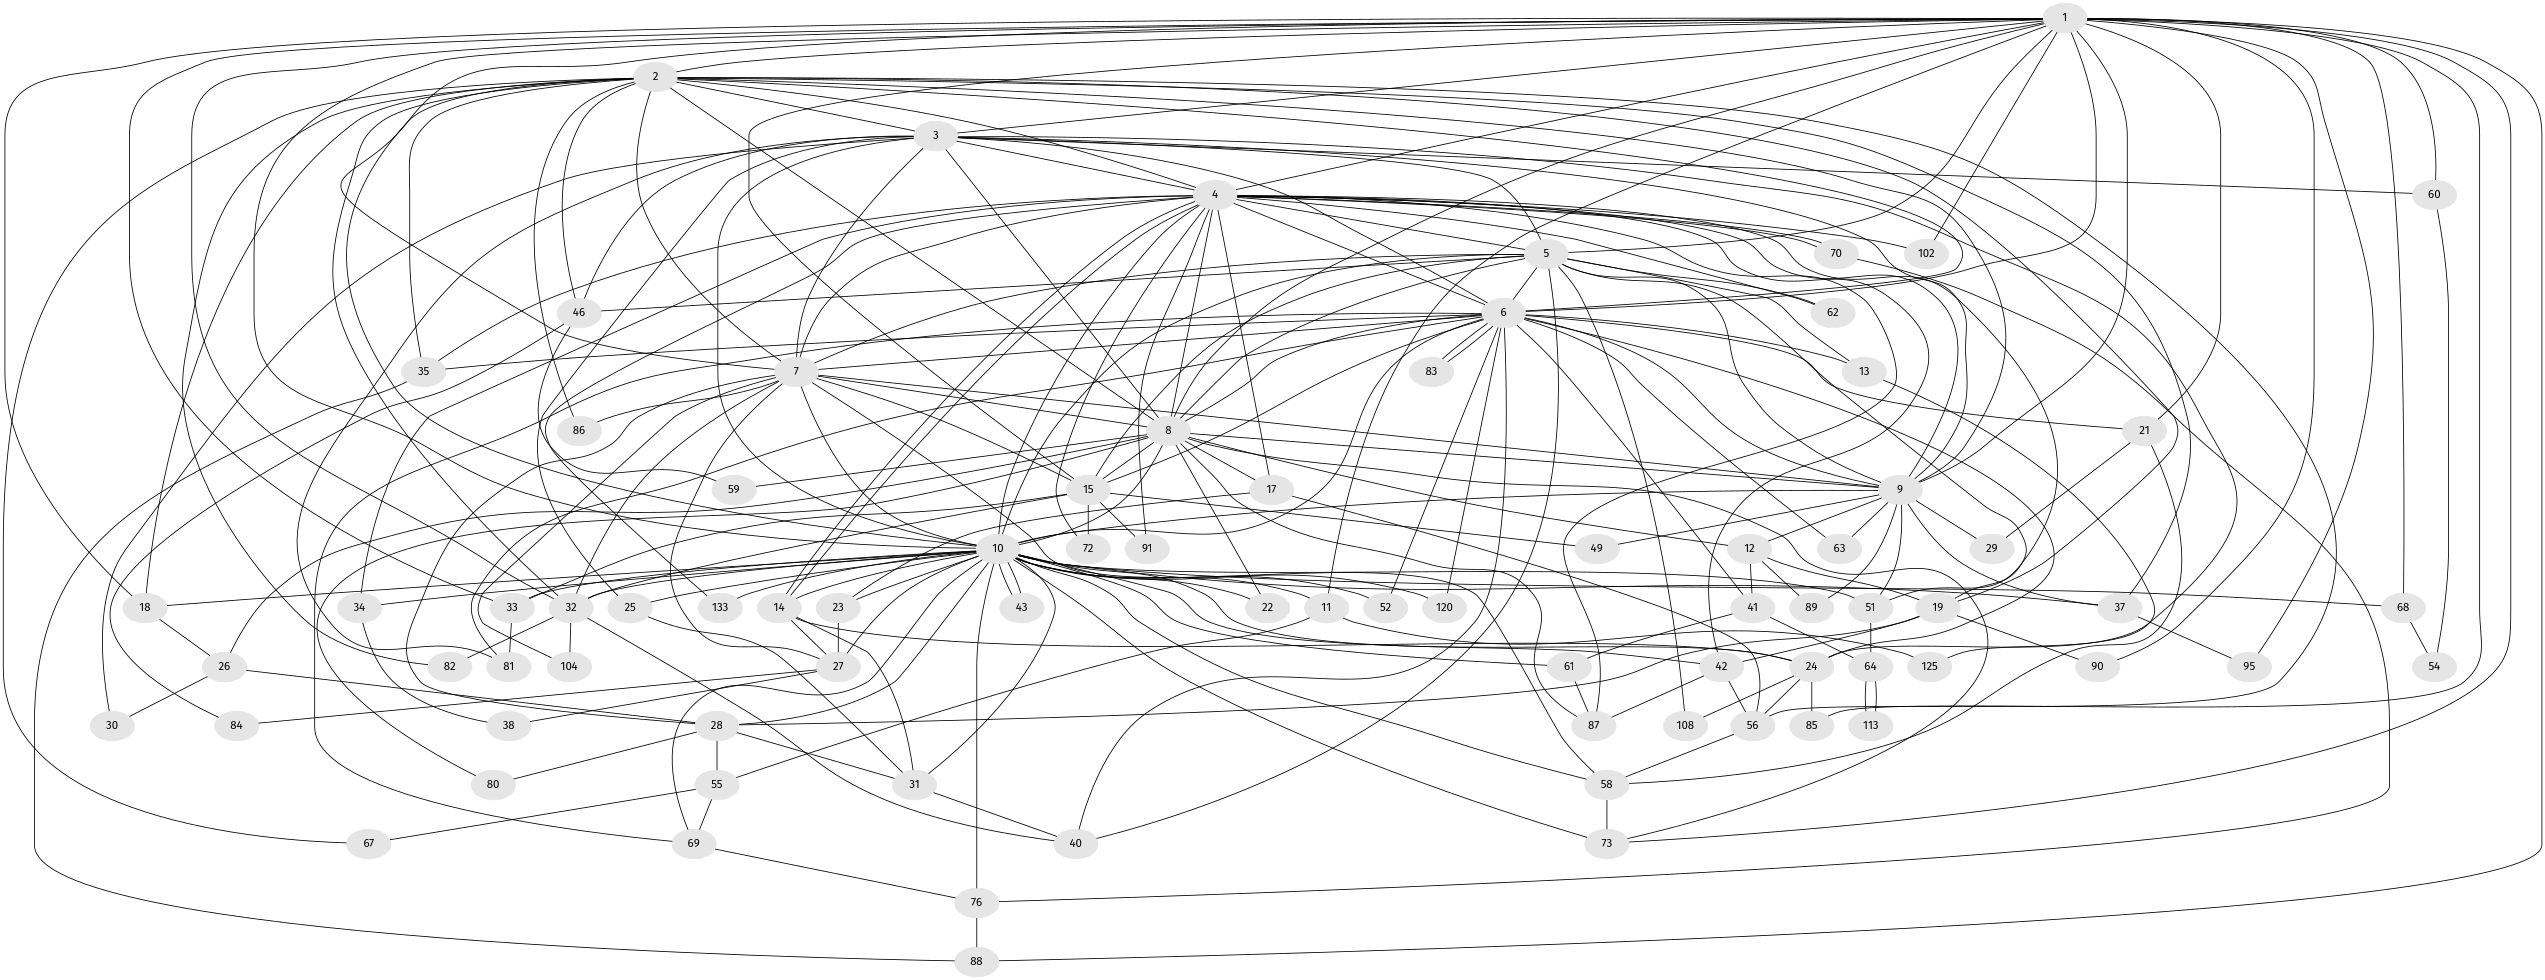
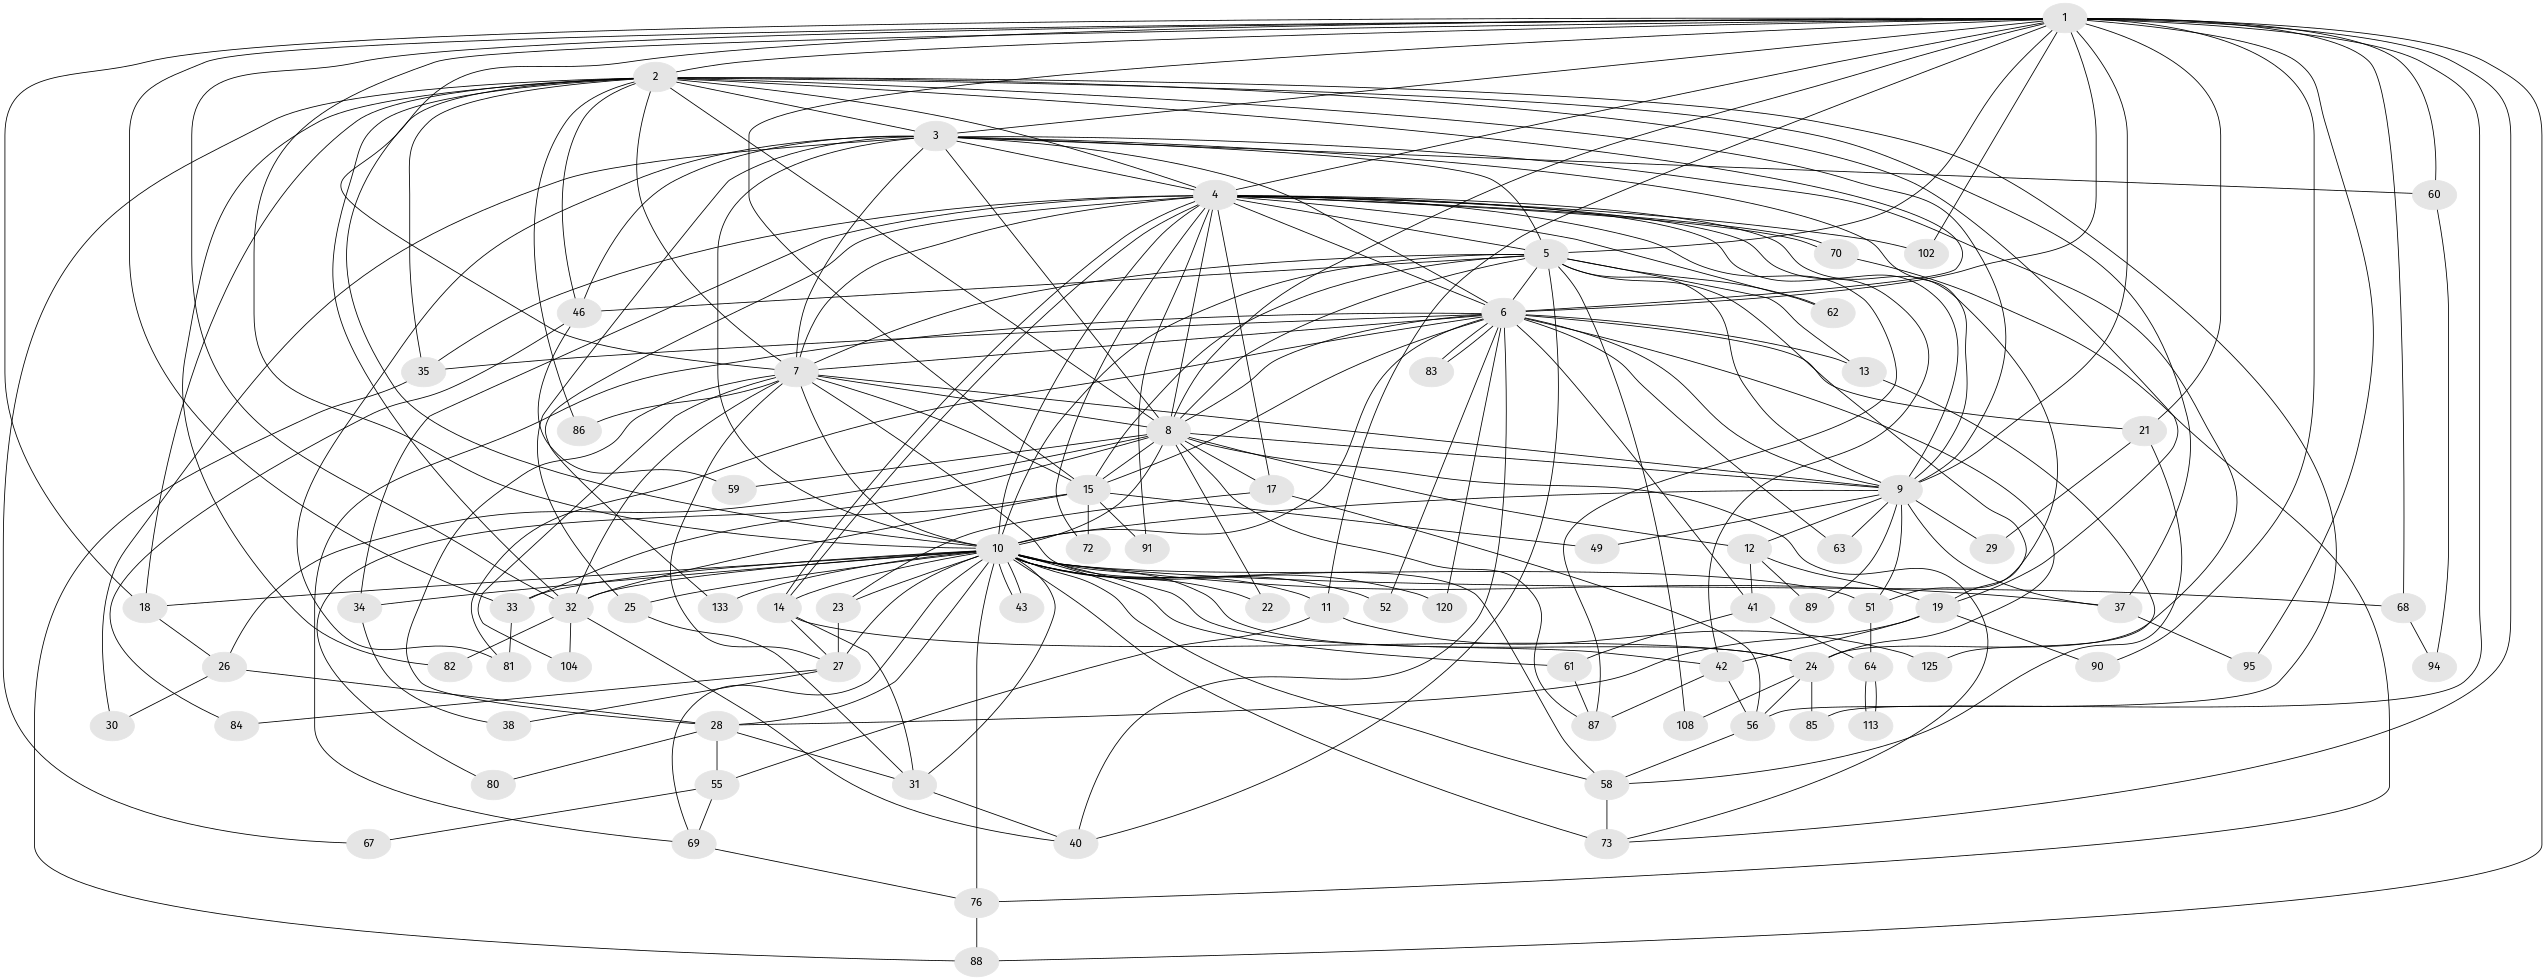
(2435, 667) -> (2435, 667)
